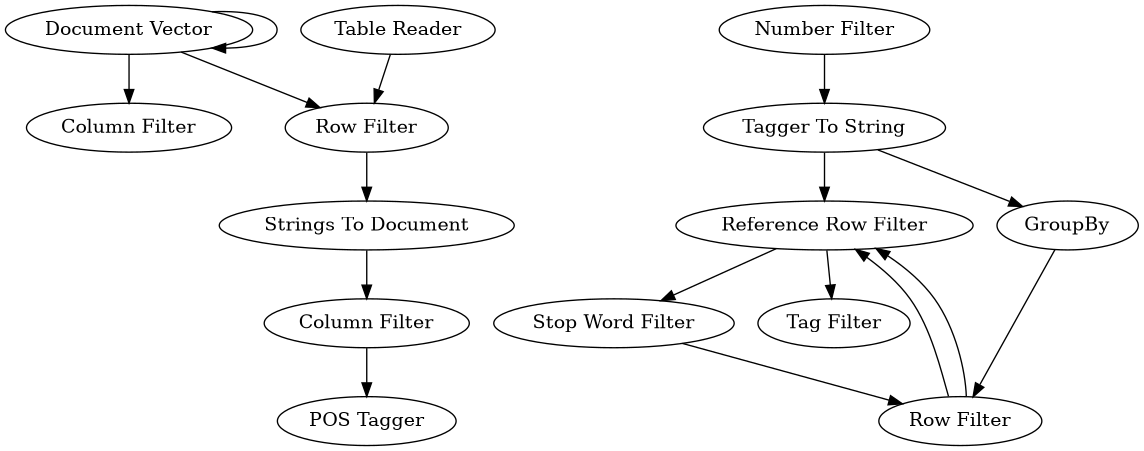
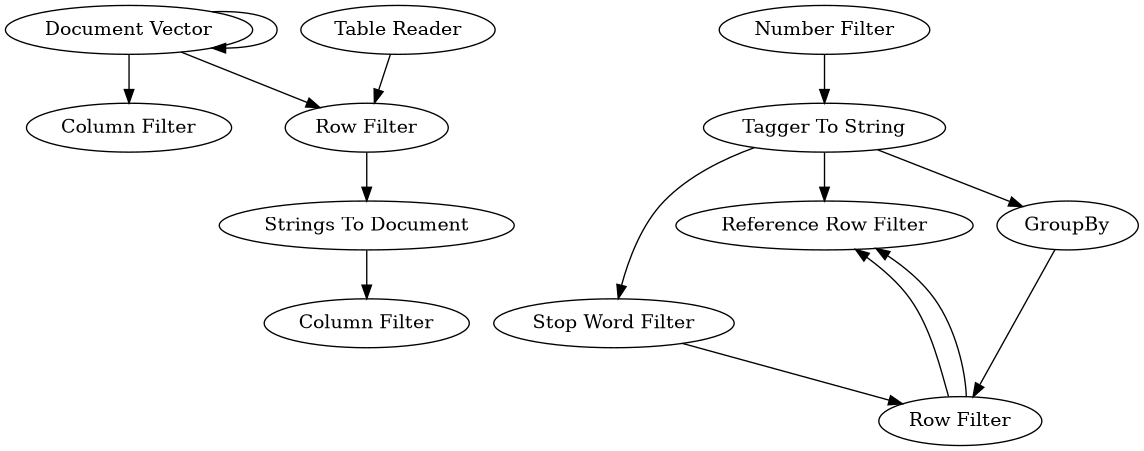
(725, 272) -> (668, 198)
(834, 323) -> none
(367, 421) -> none
